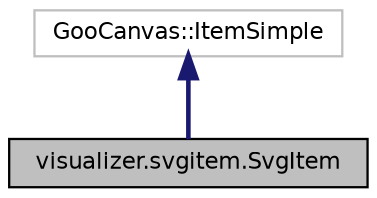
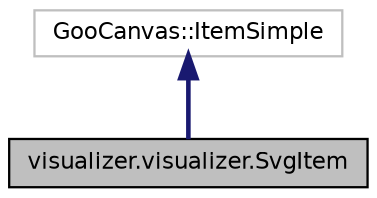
(188, 163) -> (188, 163)
